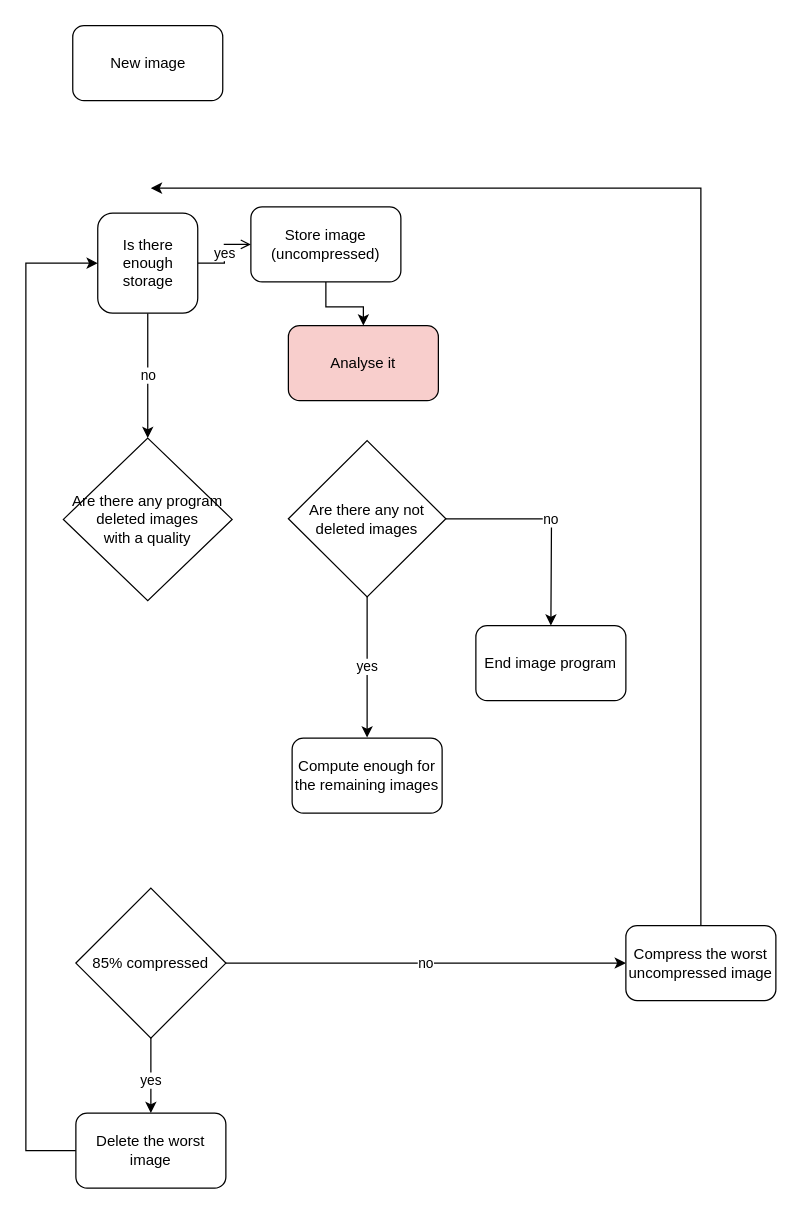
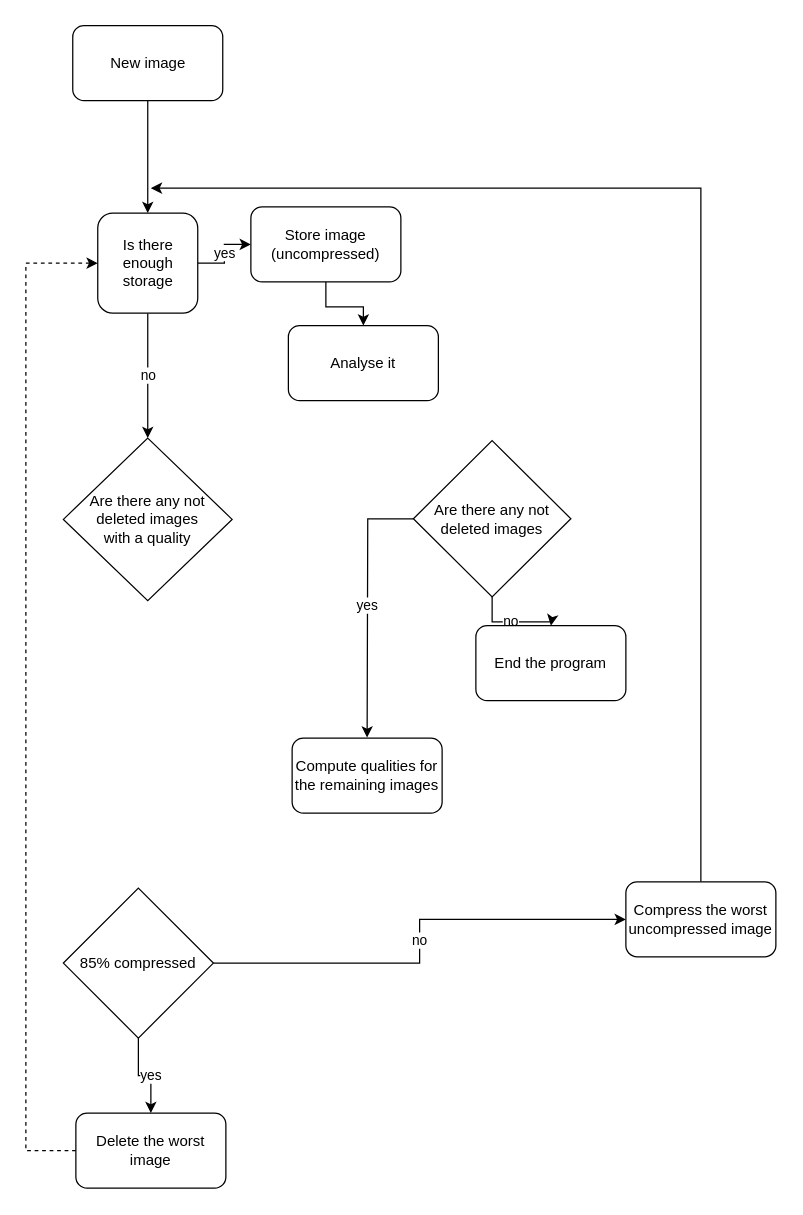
none -> (148, 153)
(243, 244) -> (241, 244)
(363, 363) -> (363, 363)
(148, 519) -> (148, 519)
(367, 519) -> (492, 519)
(551, 663) -> (551, 663)
(26, 700) -> (26, 700)
(367, 776) -> (367, 776)
(151, 963) -> (138, 963)
(701, 963) -> (701, 919)
